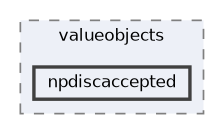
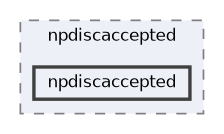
(112, 36) -> (112, 36)
